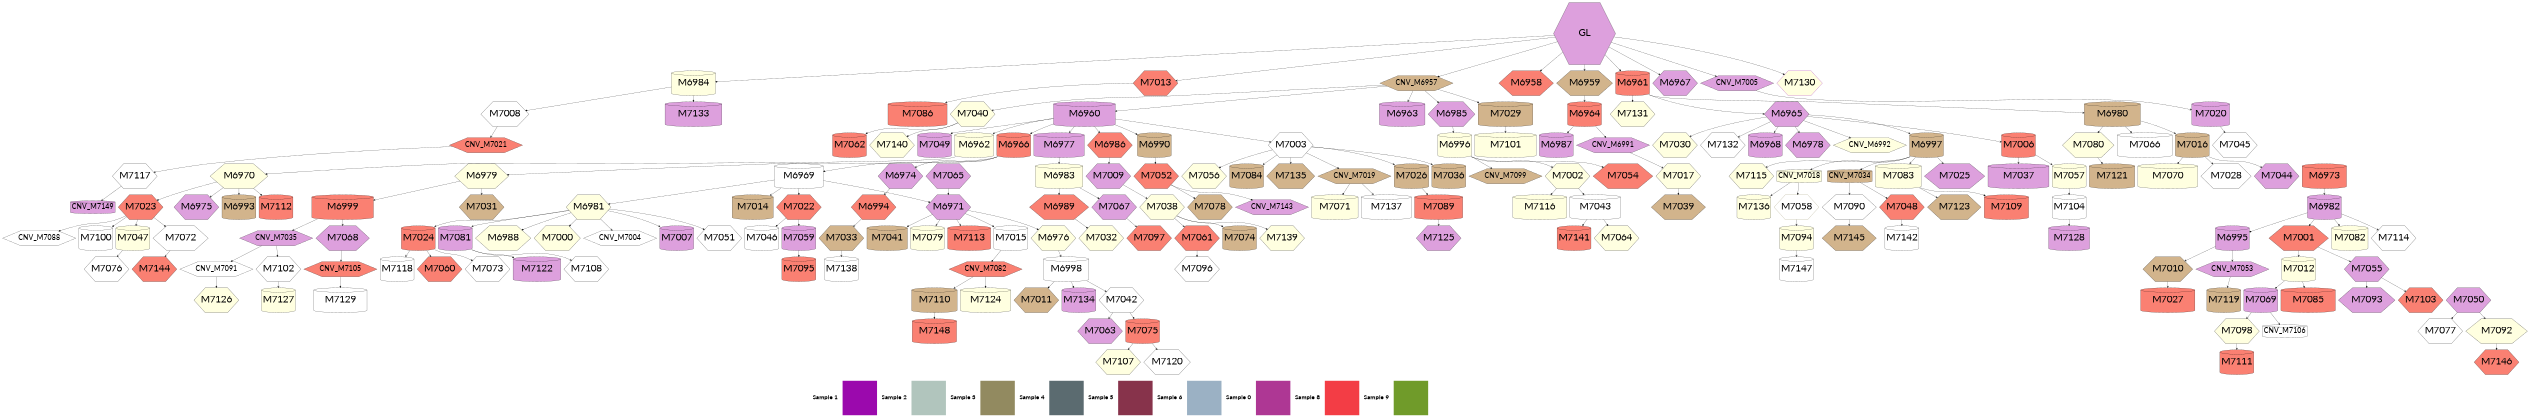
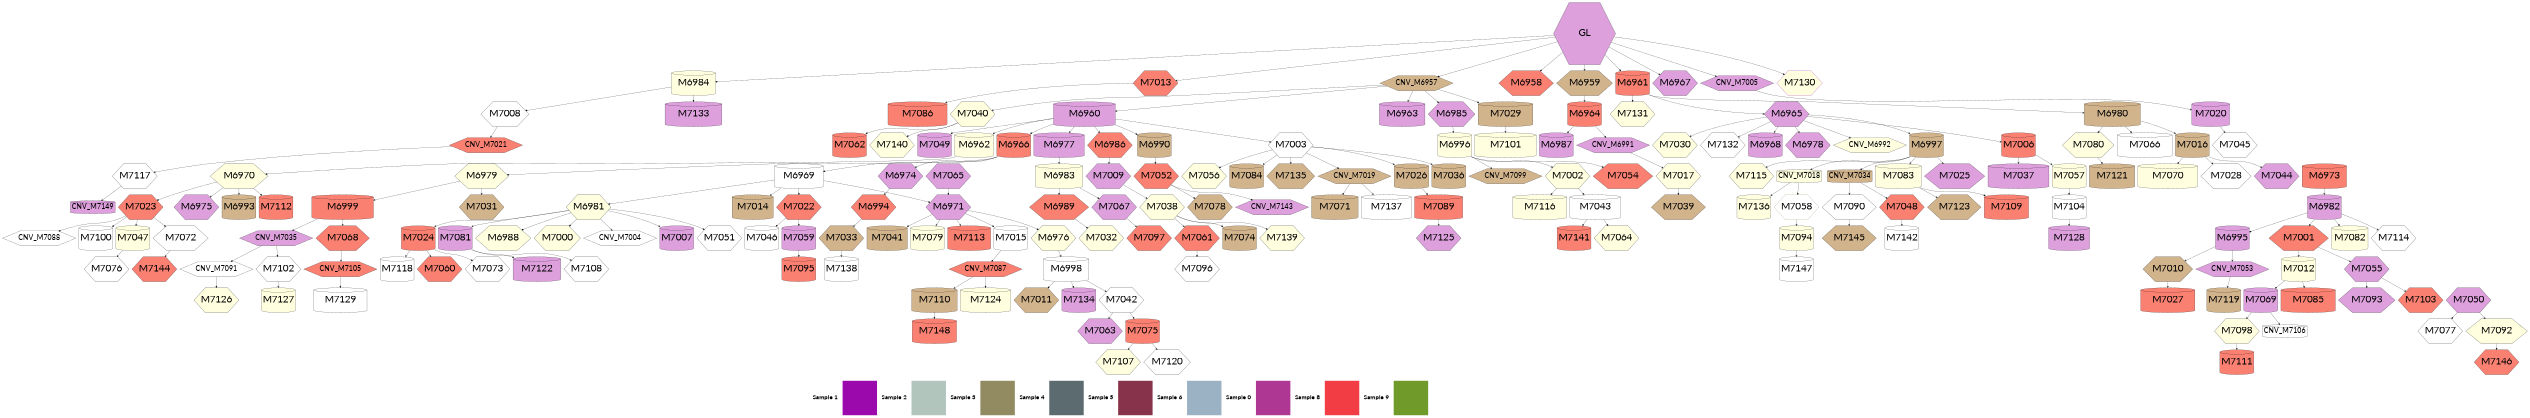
(1335, 207) -> (1335, 207)
(343, 238) -> (343, 238)
(986, 269) -> (986, 269)
